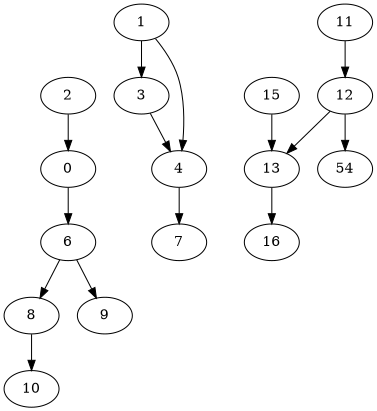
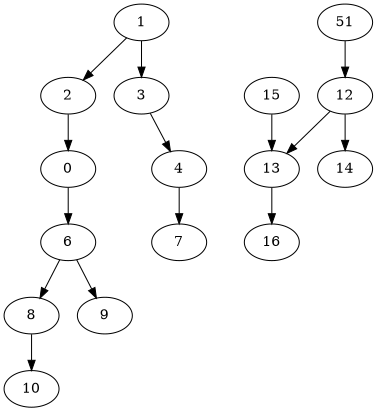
(345, 22) -> (345, 22)
(180, 86) -> (109, 55)
(345, 169) -> (345, 169)
